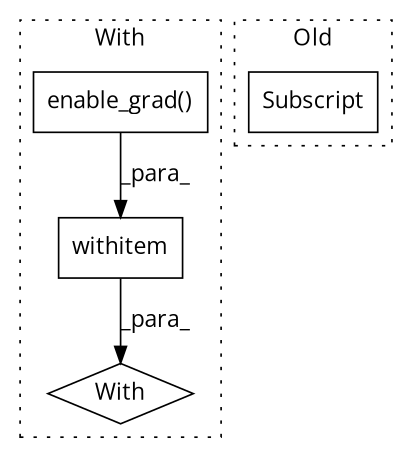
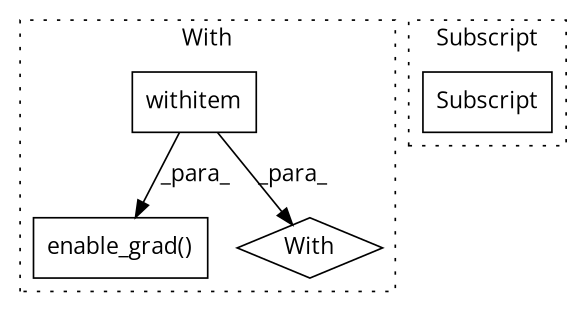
(313, 39) -> (487, 39)
(121, 167) -> (161, 168)
